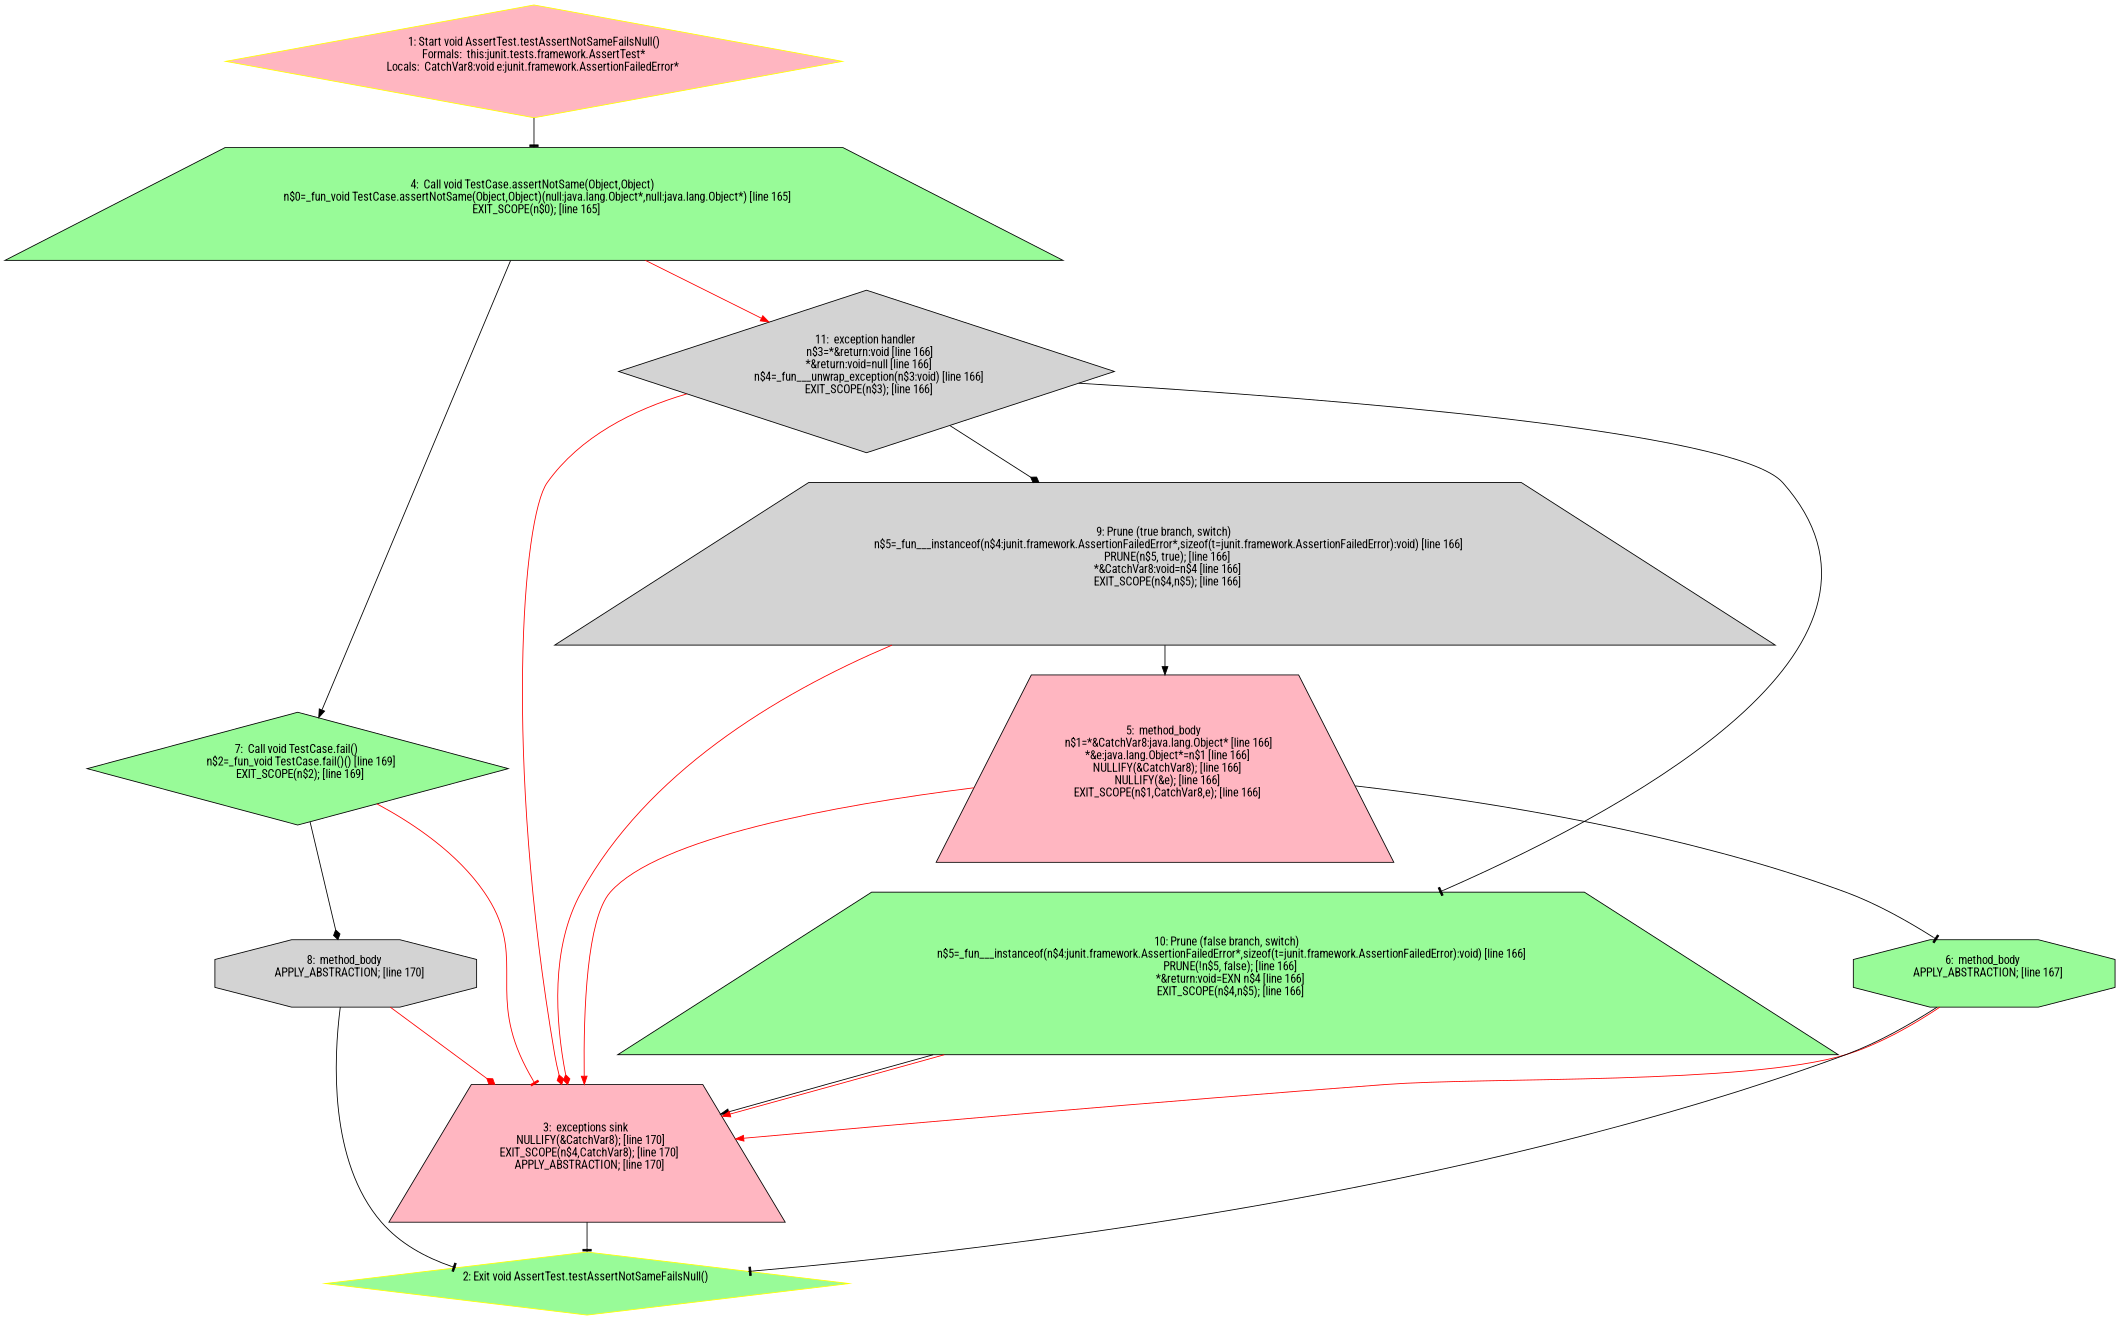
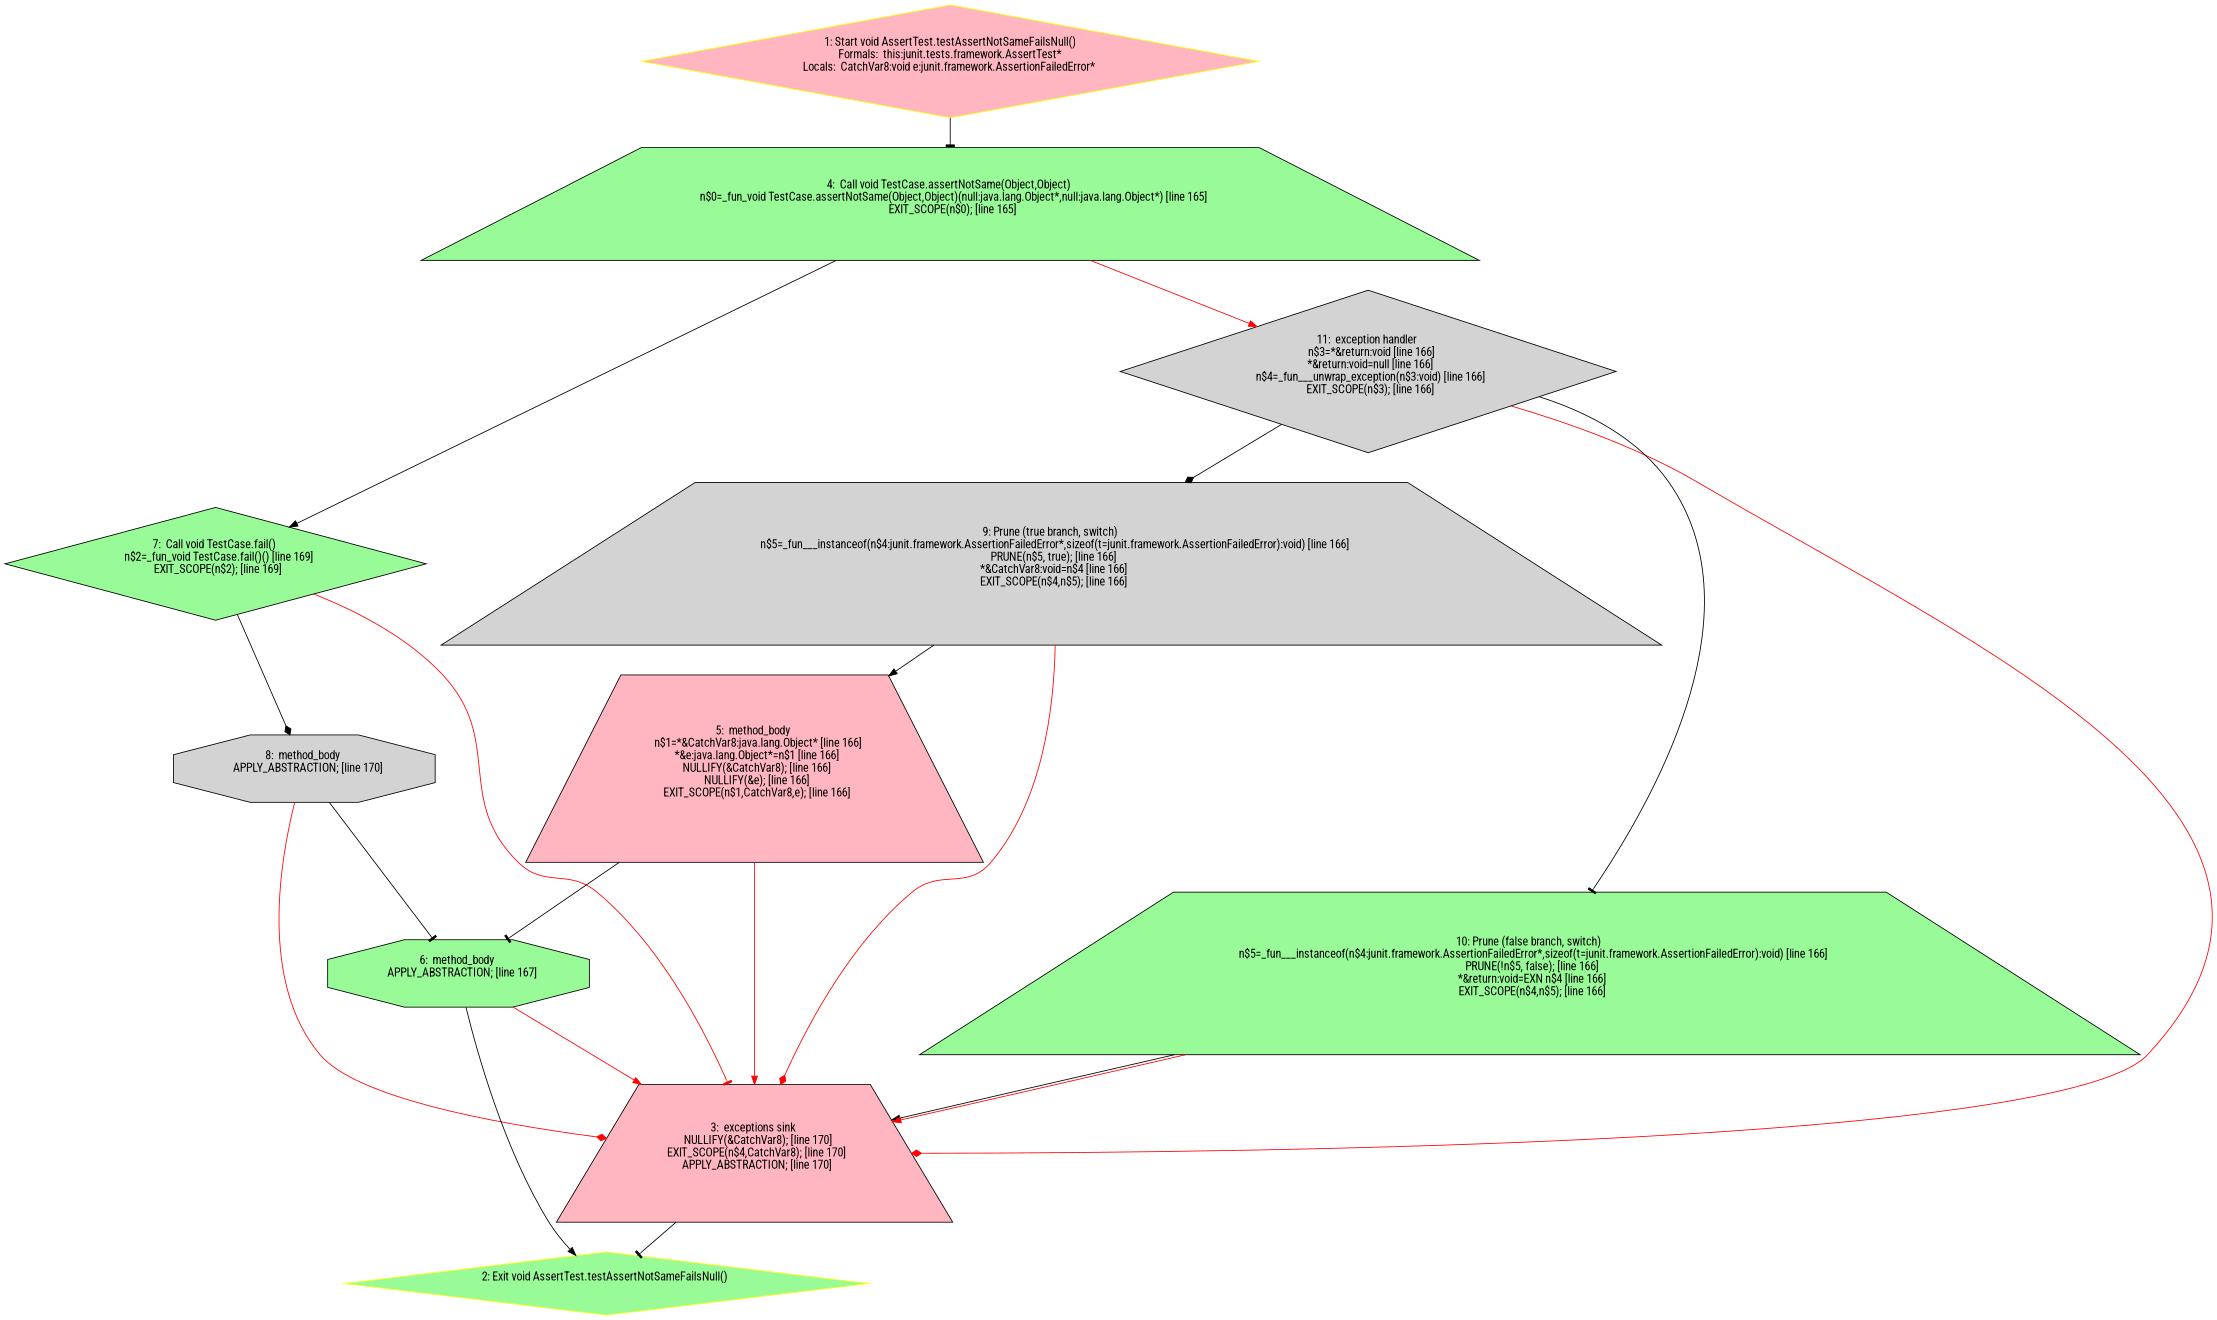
(349, 1160) -> (380, 869)
(1357, 1187) -> (506, 1134)
